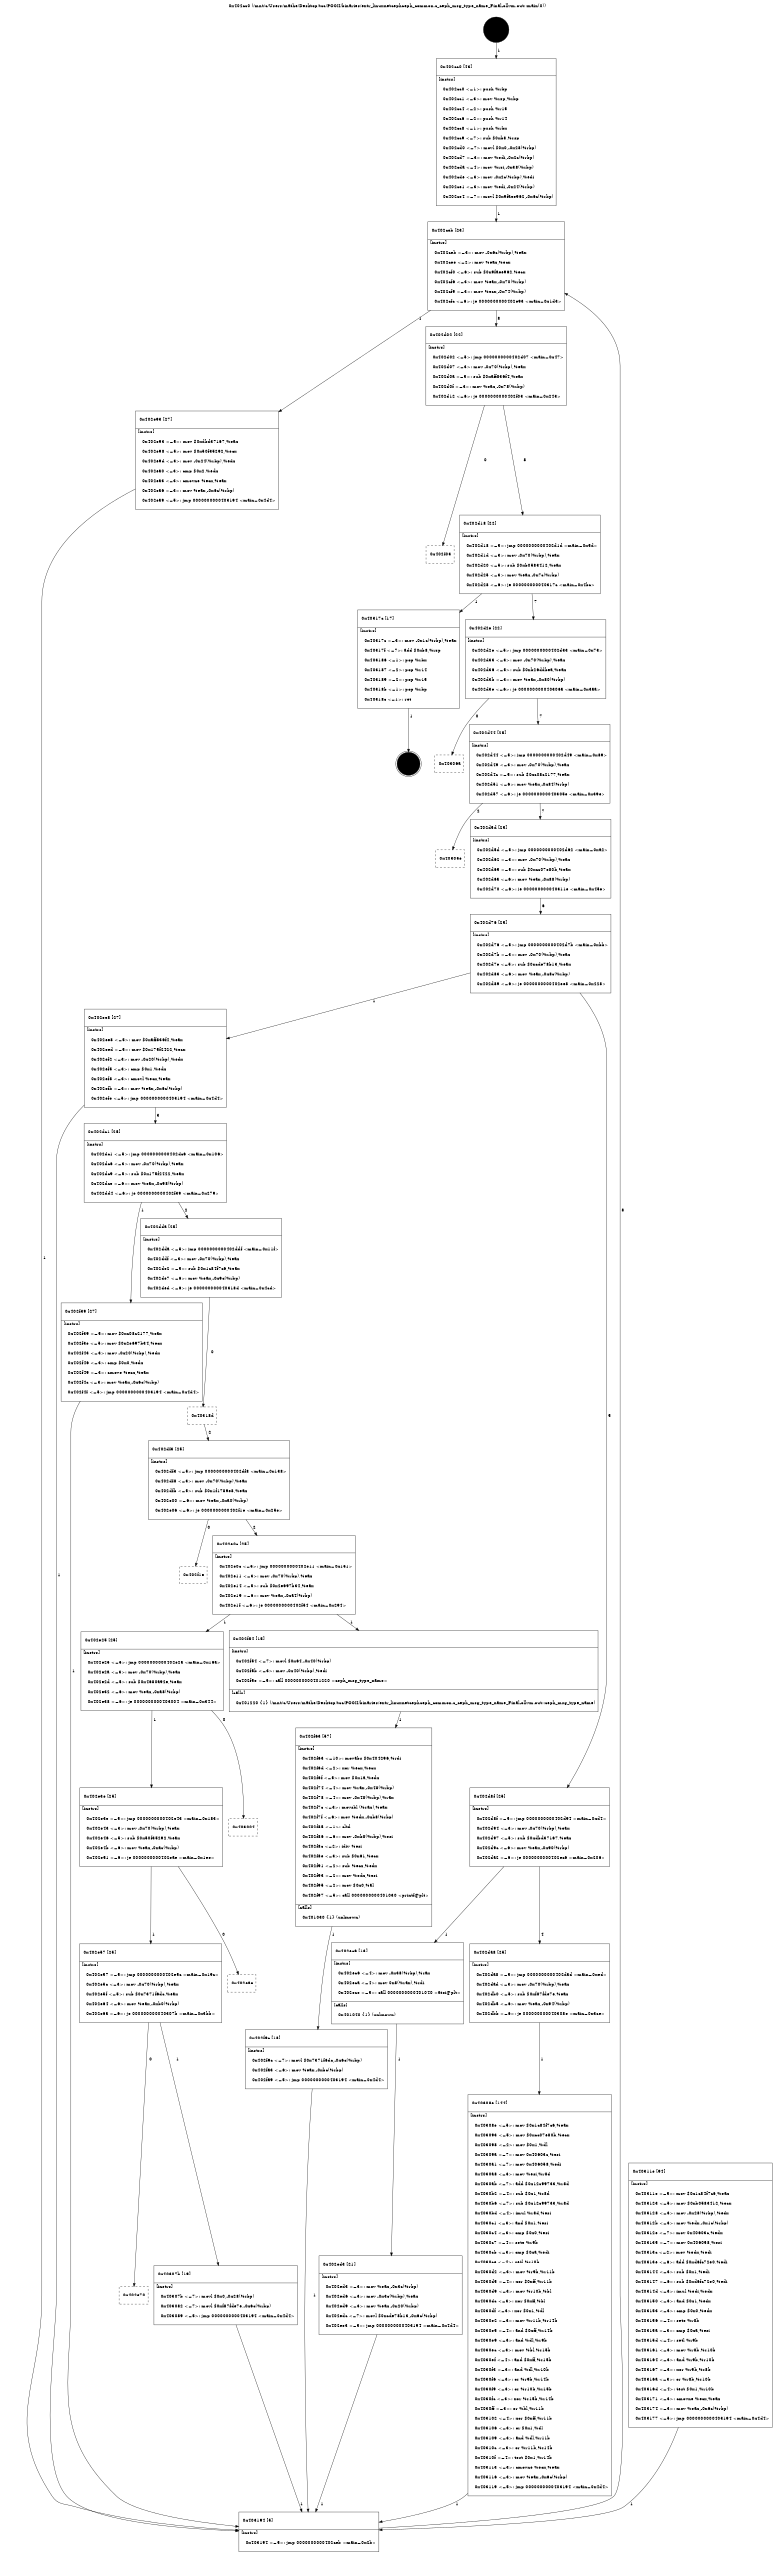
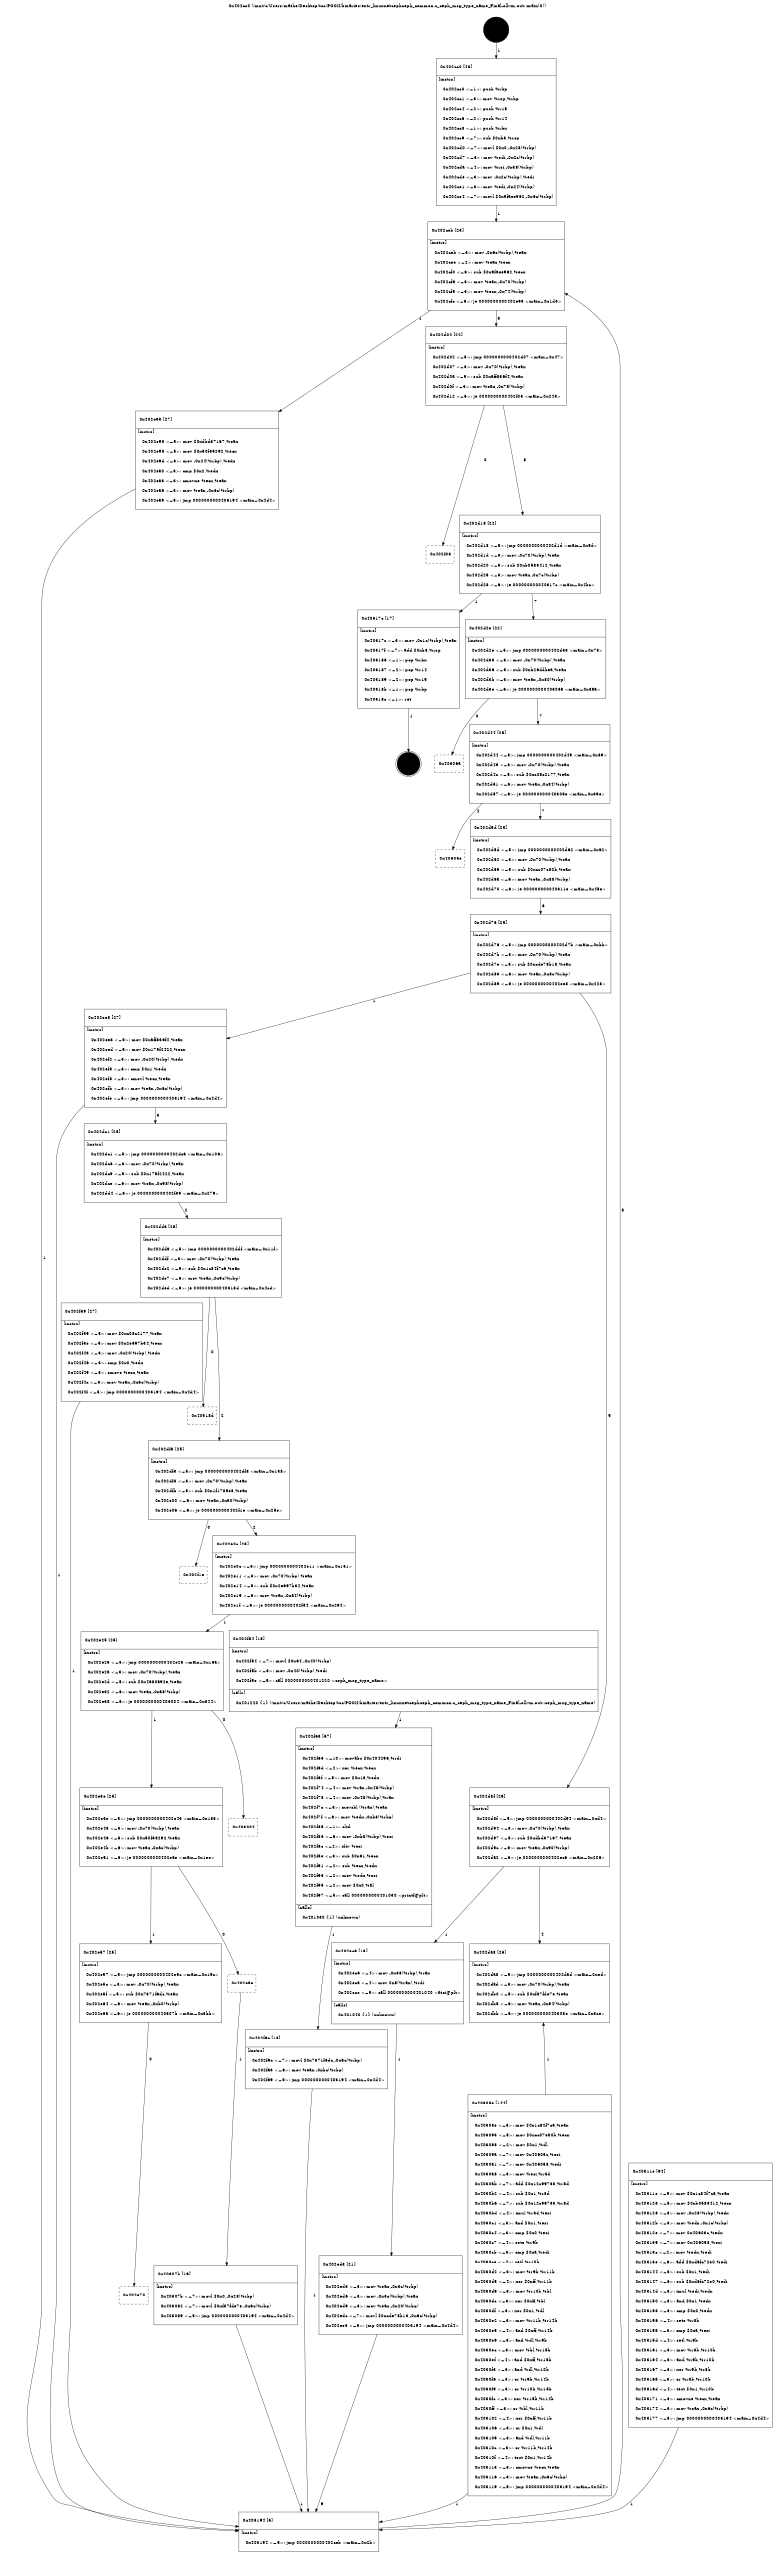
(133, 1251) -> none
(206, 1431) -> (219, 1367)
(347, 1622) -> none
(539, 2057) -> (545, 2060)
(189, 2143) -> (233, 2127)
(321, 2504) -> (321, 2504)
